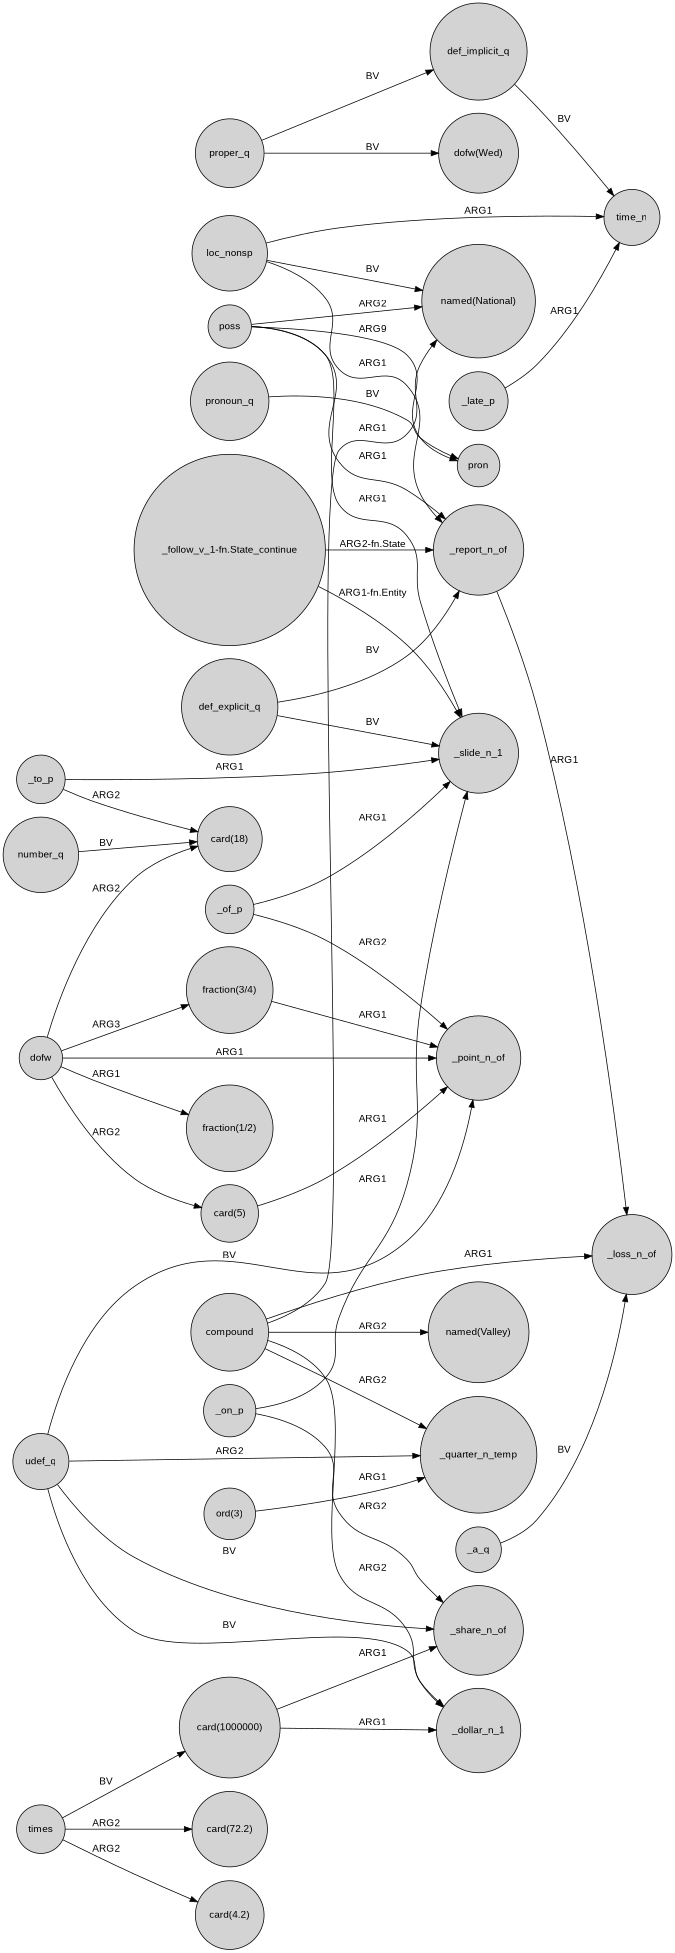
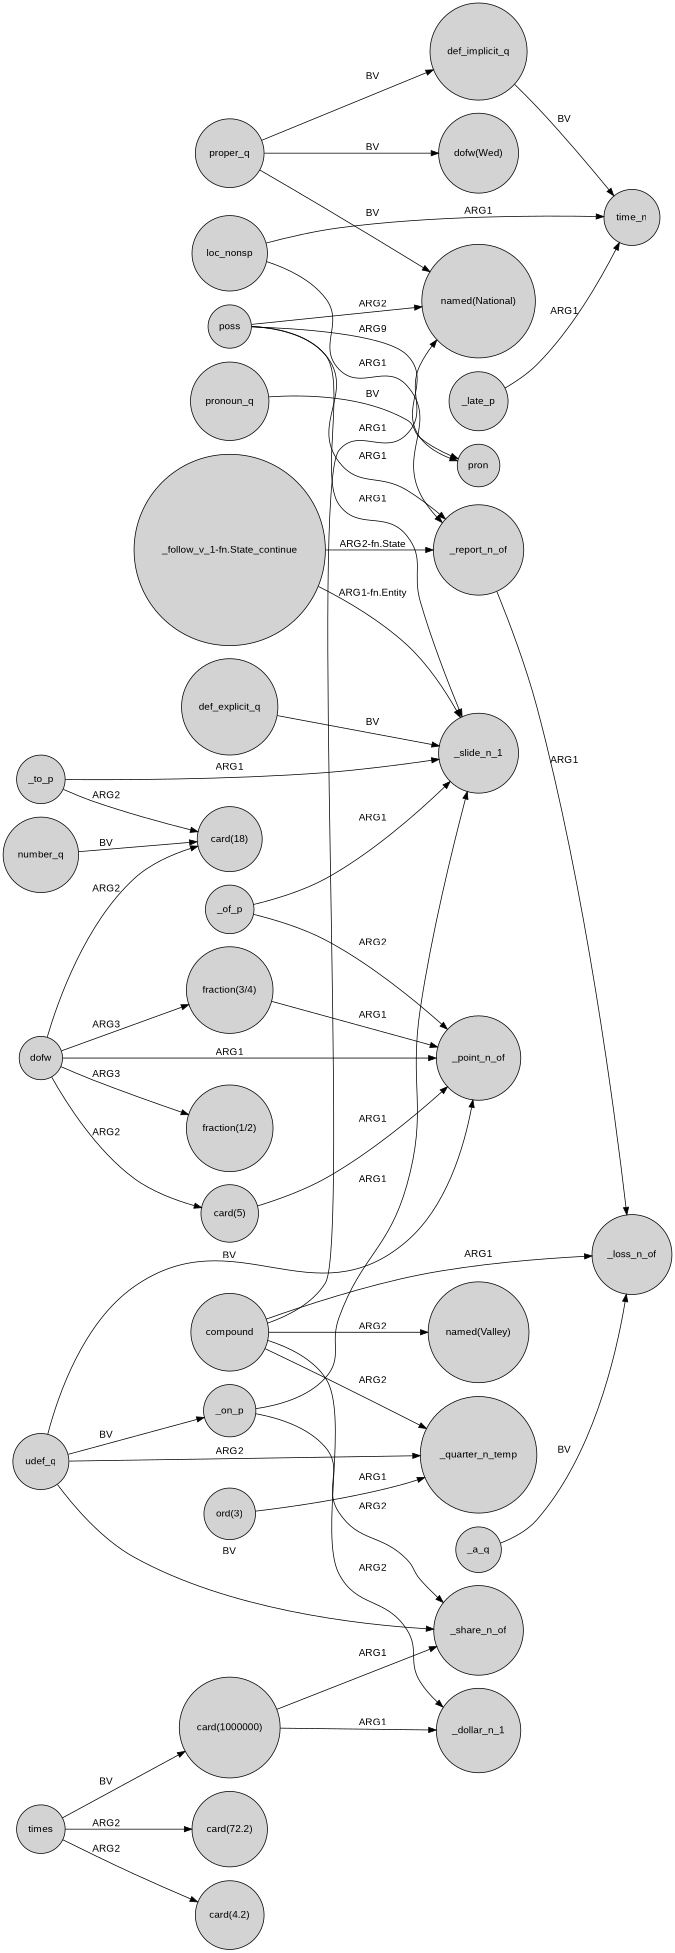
(341, 275) -> (342, 218)
(380, 672) -> none
(106, 1074) -> (106, 1074)
(216, 1643) -> (133, 1437)
